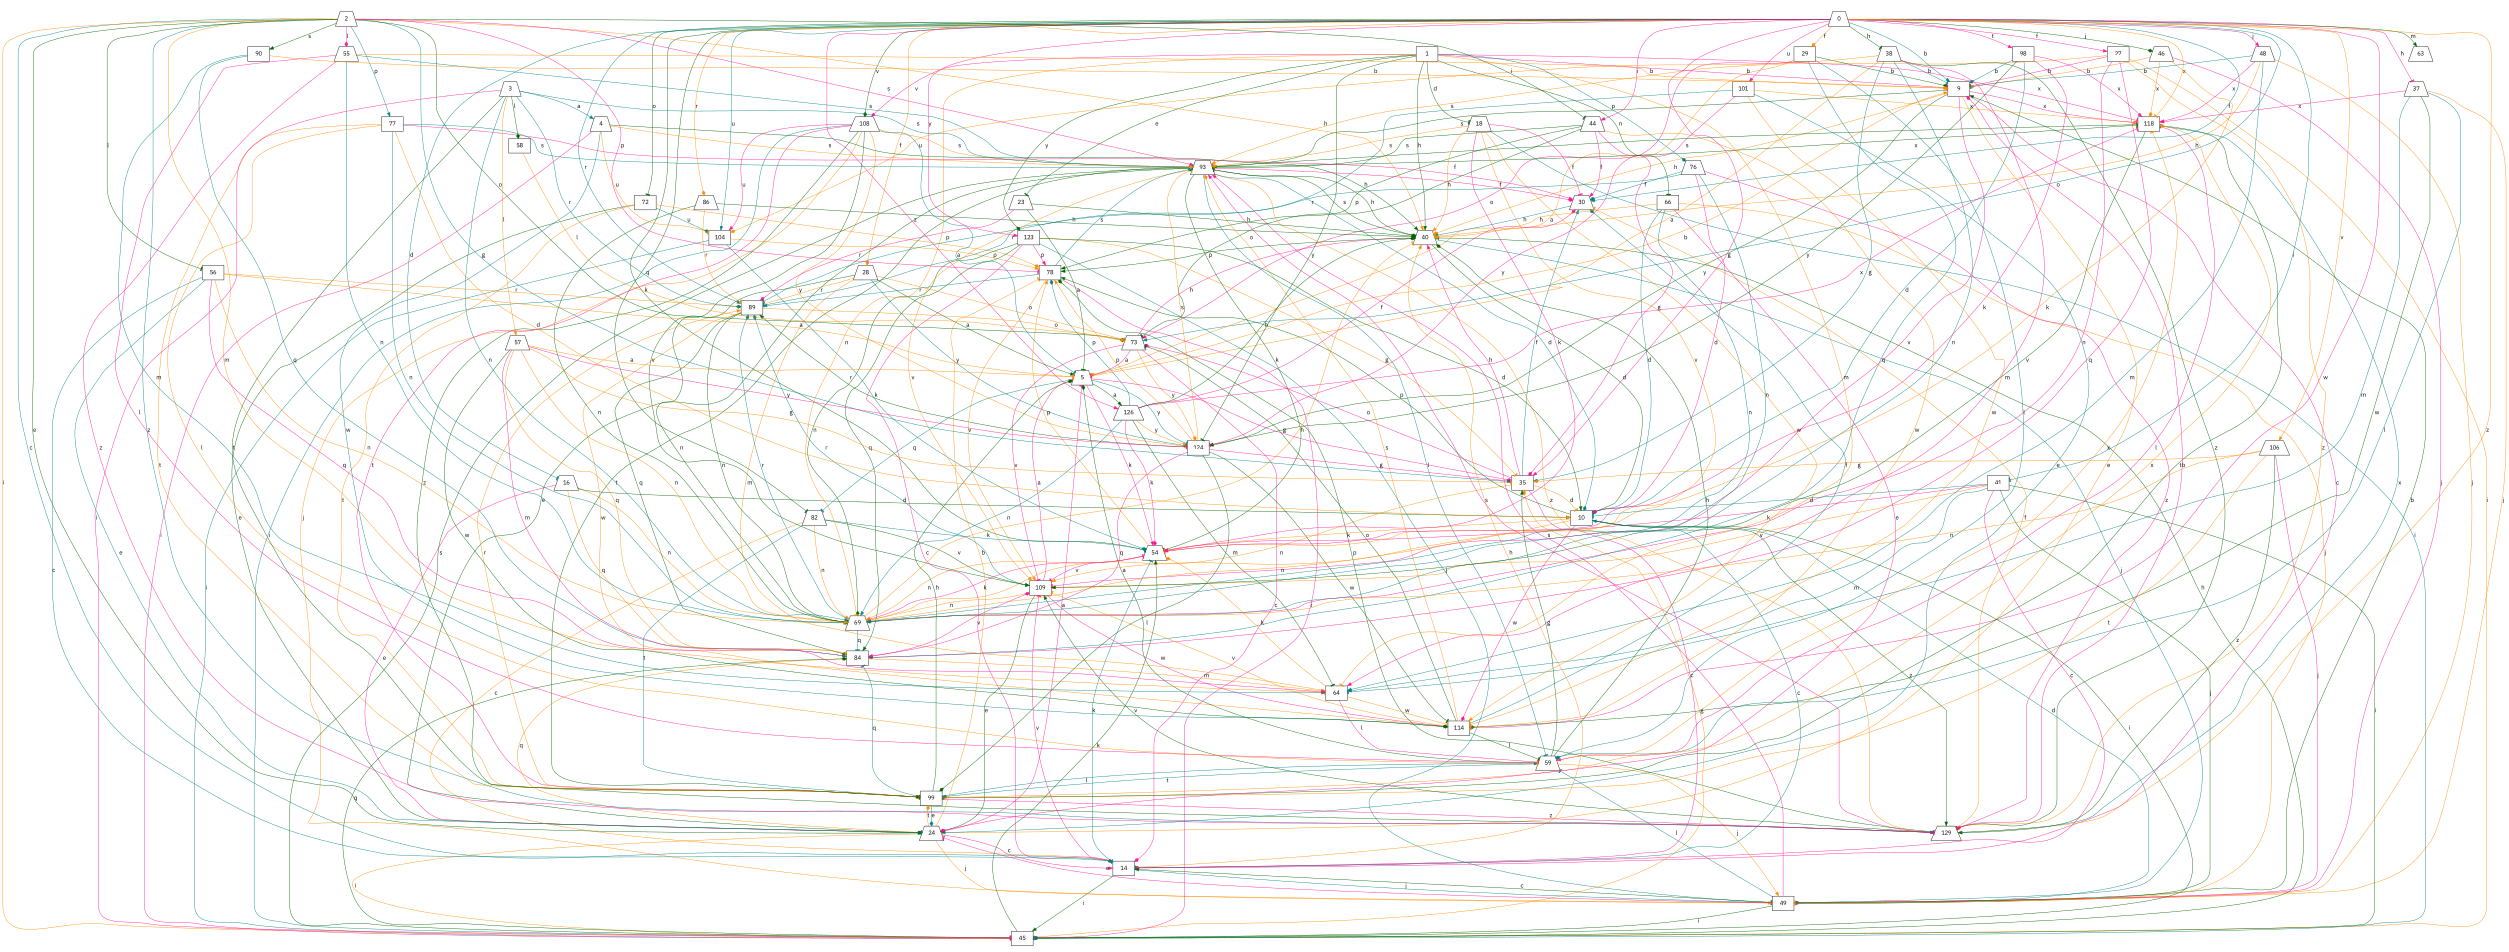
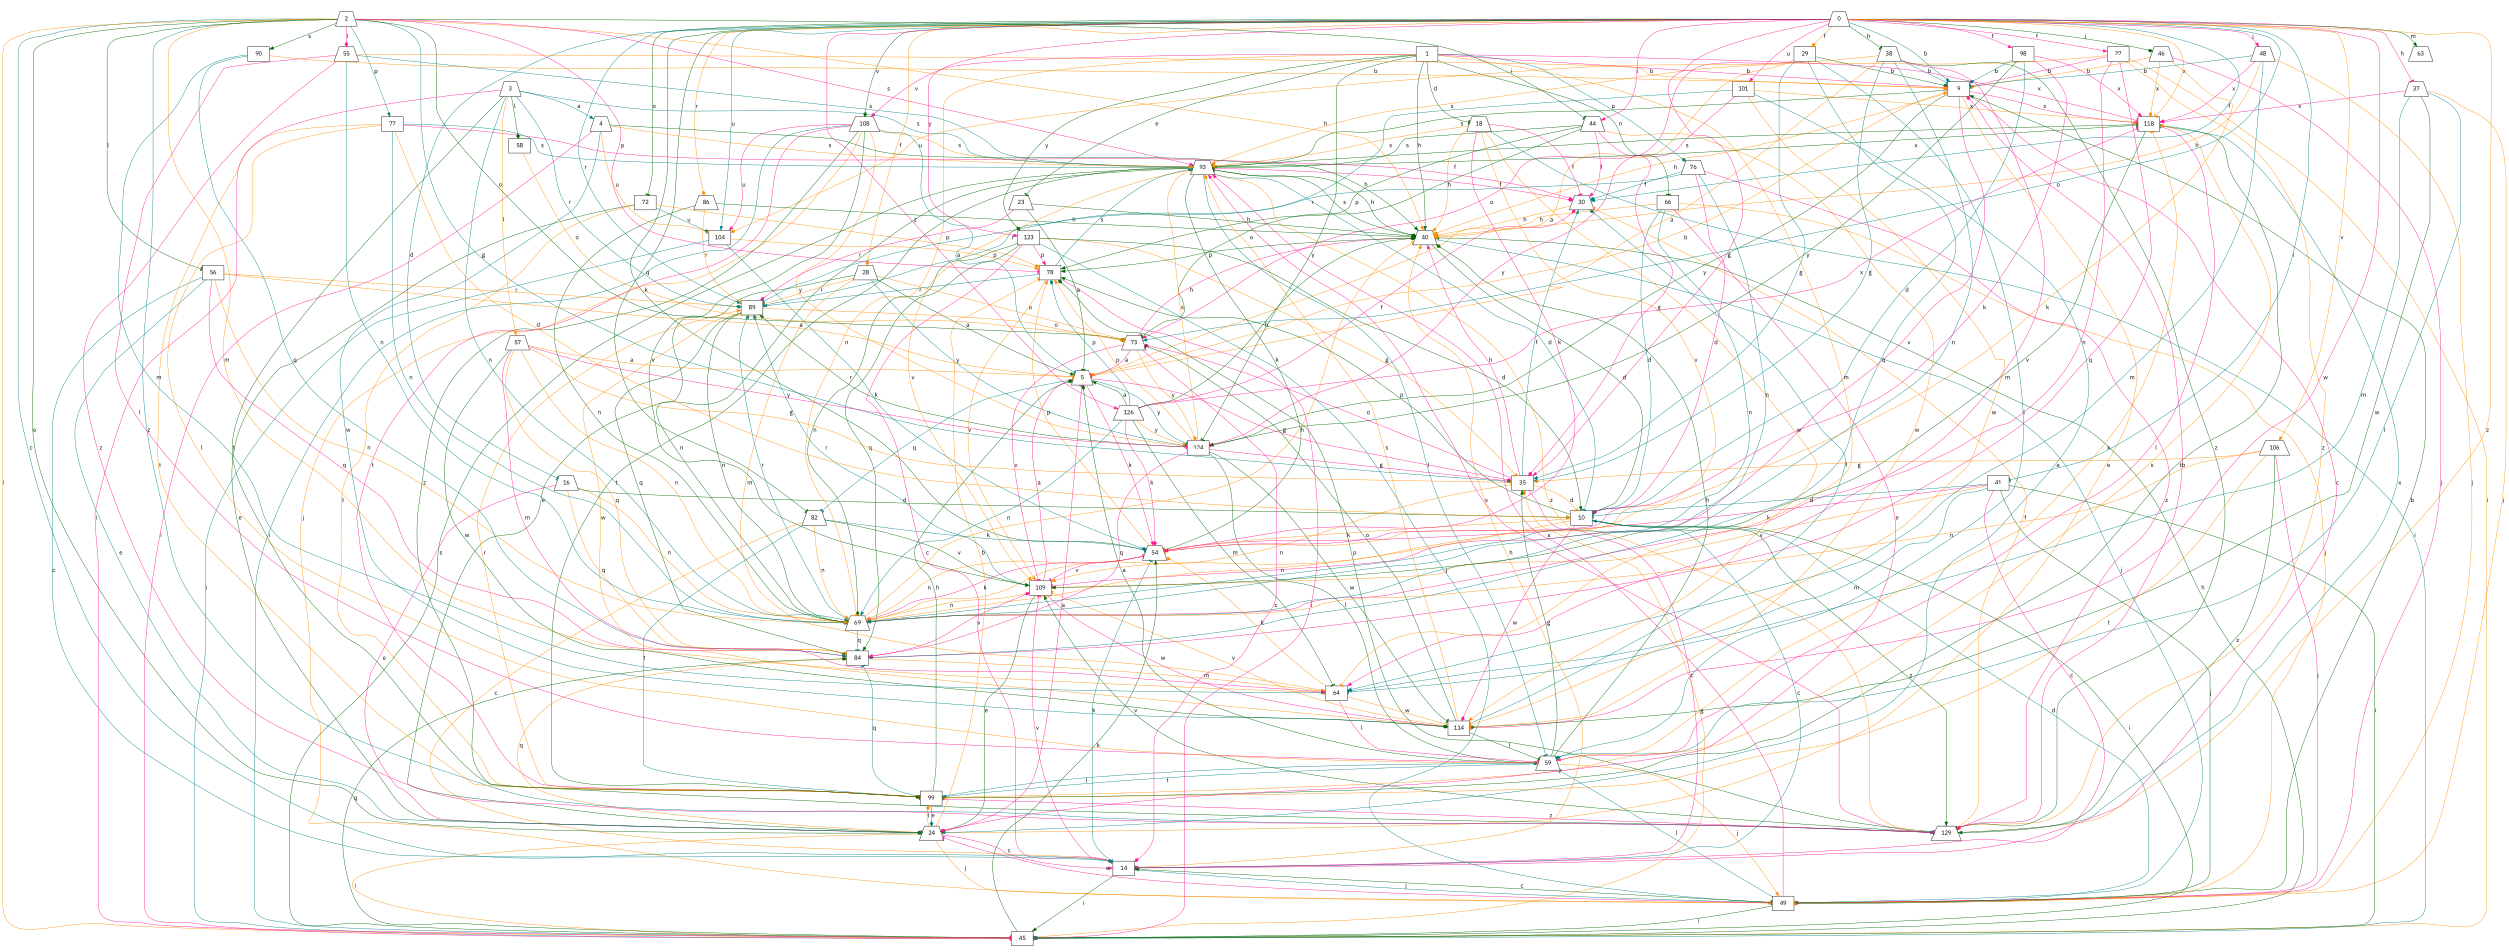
(1505, 222) -> (1505, 222)
(577, 238) -> (577, 238)
(1462, 291) -> (1462, 291)
none -> (1768, 323)
(1106, 392) -> (1115, 390)
(1121, 630) -> (1358, 628)
